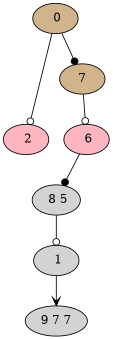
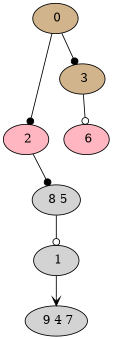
(42, 76) -> (42, 76)
(82, 79) -> (82, 79)
(73, 167) -> (40, 167)
(56, 321) -> (56, 321)
